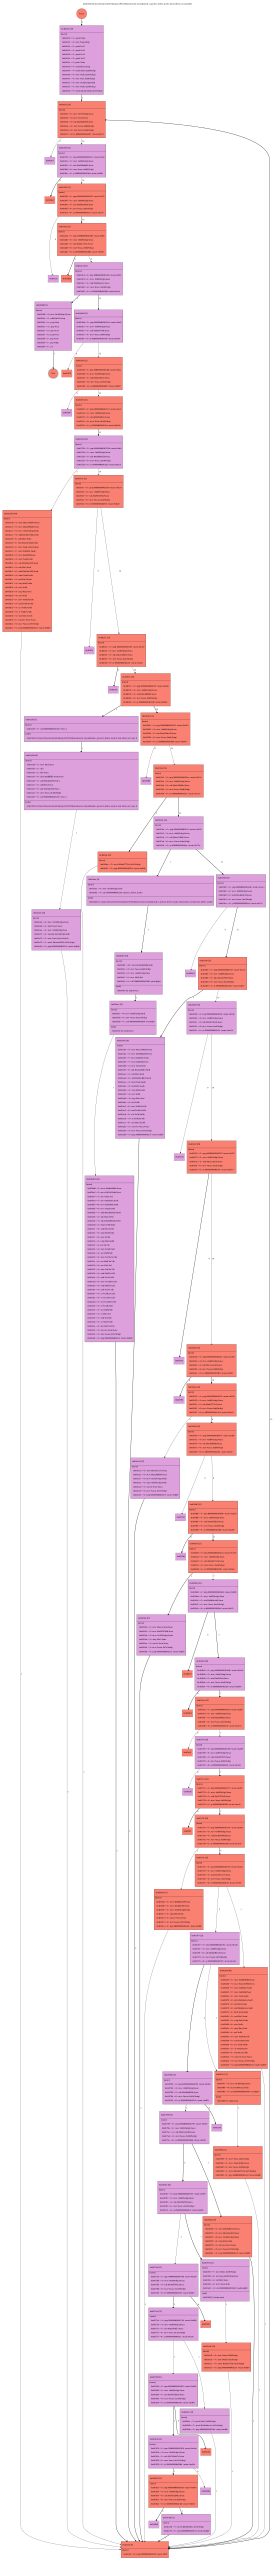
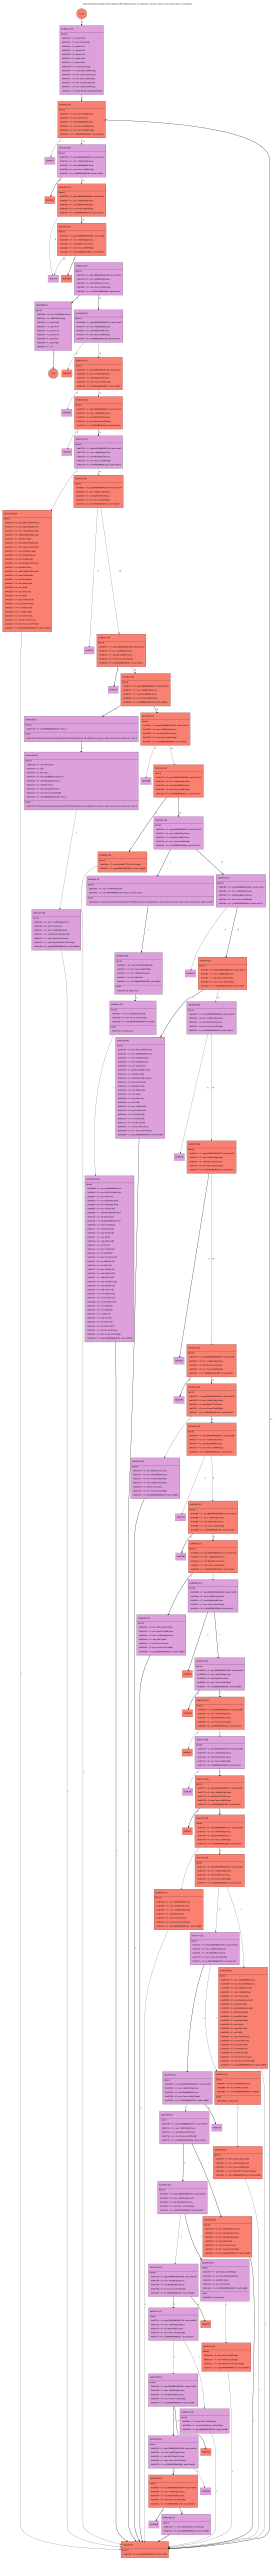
(90, 258) -> (59, 264)
none -> (67, 452)
